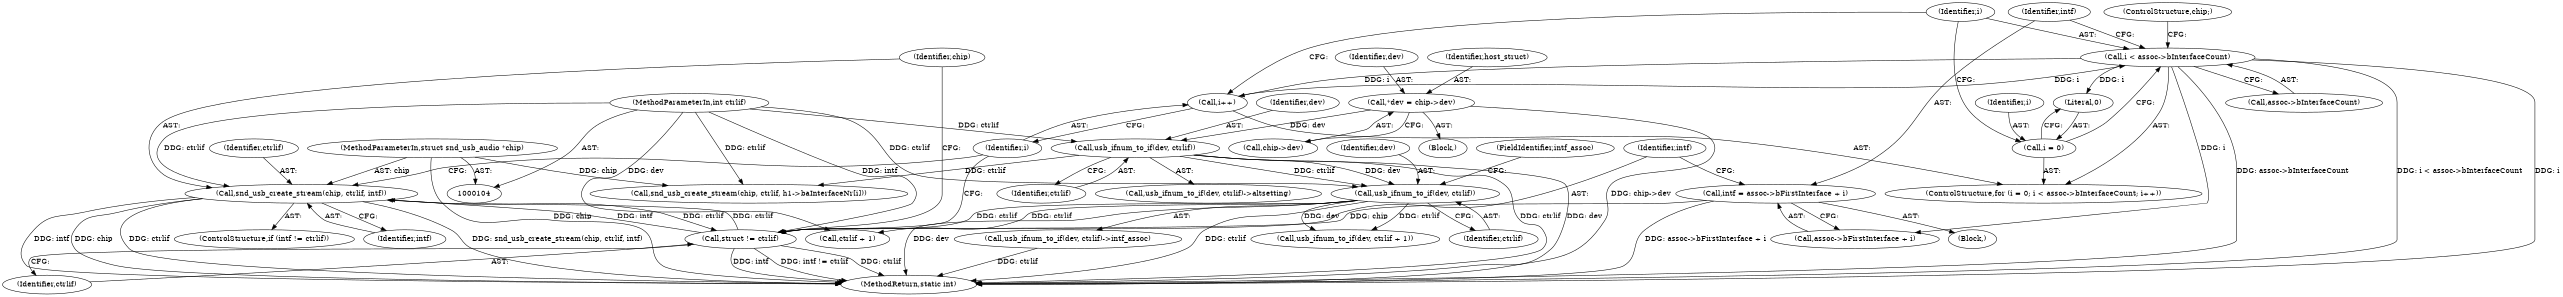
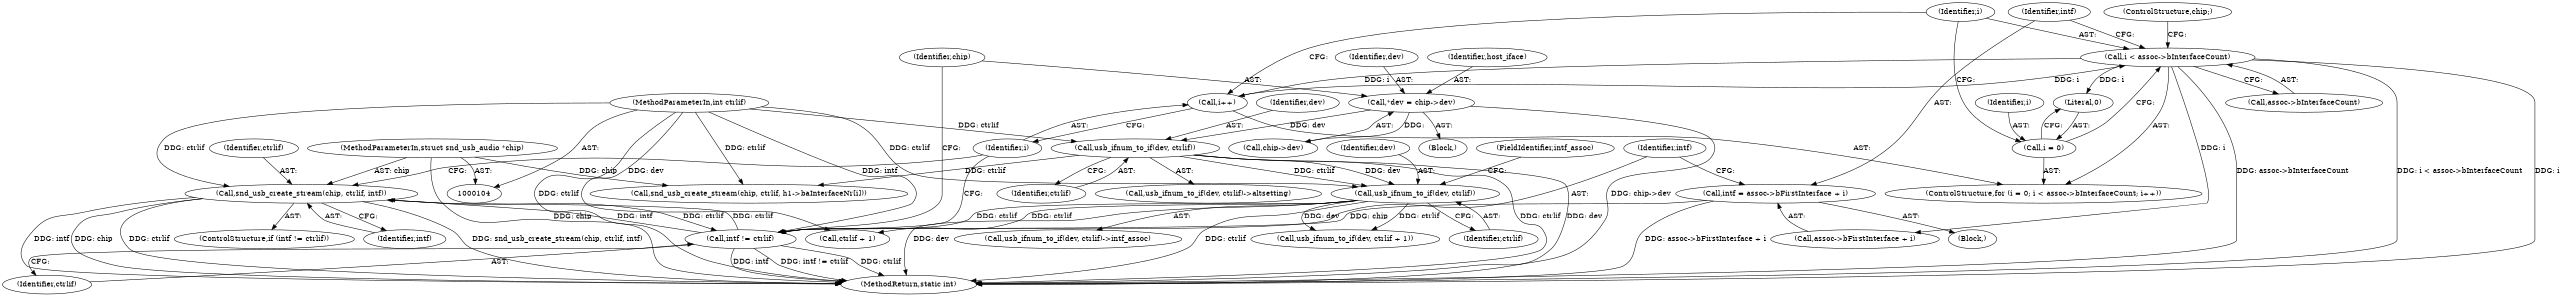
(1487, 57) -> (1487, 57)
(476, 77) -> (1172, 77)
(1416, 126) -> (1416, 126)
(1813, 215) -> none
(741, 239) -> (741, 239)
(990, 261) -> (589, 212)
